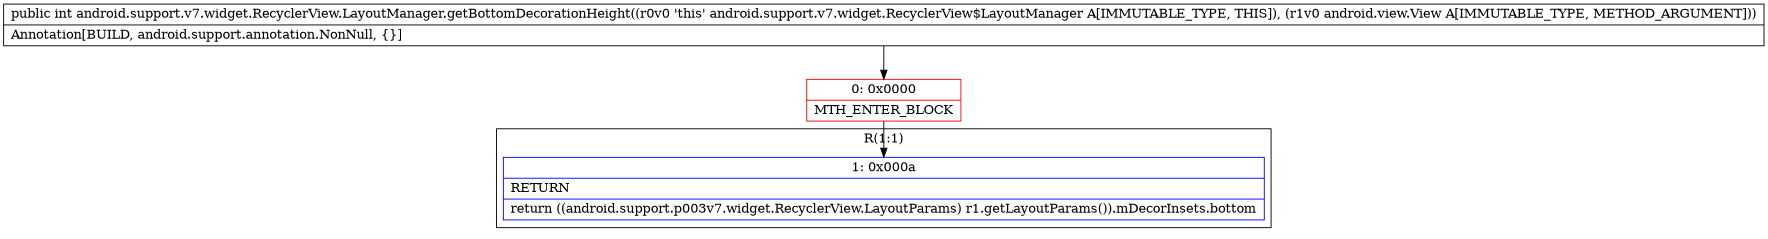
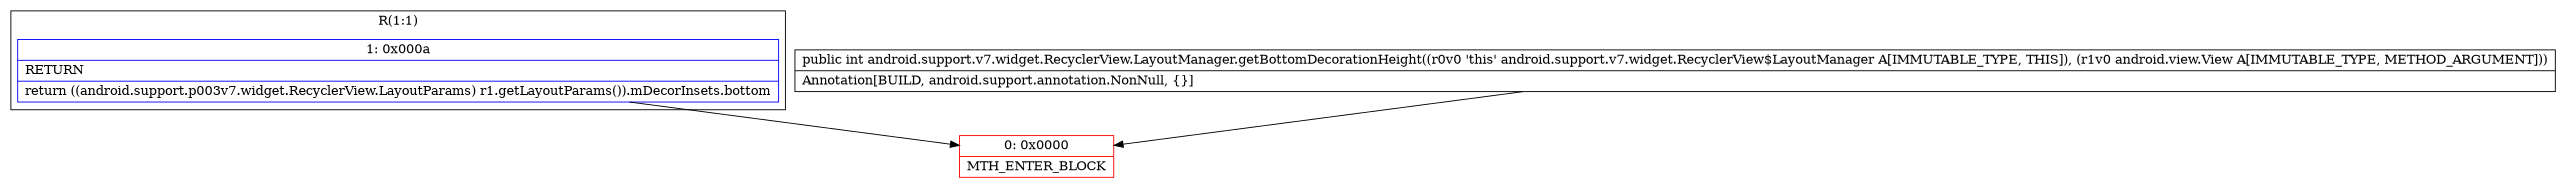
(884, 135) -> (790, 123)
